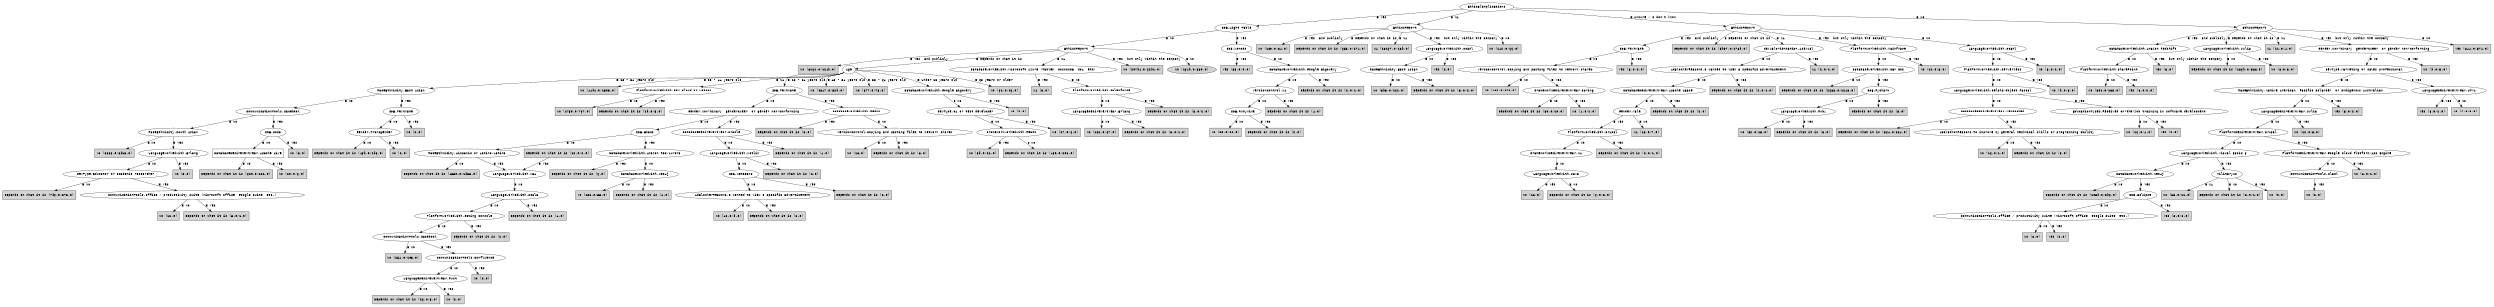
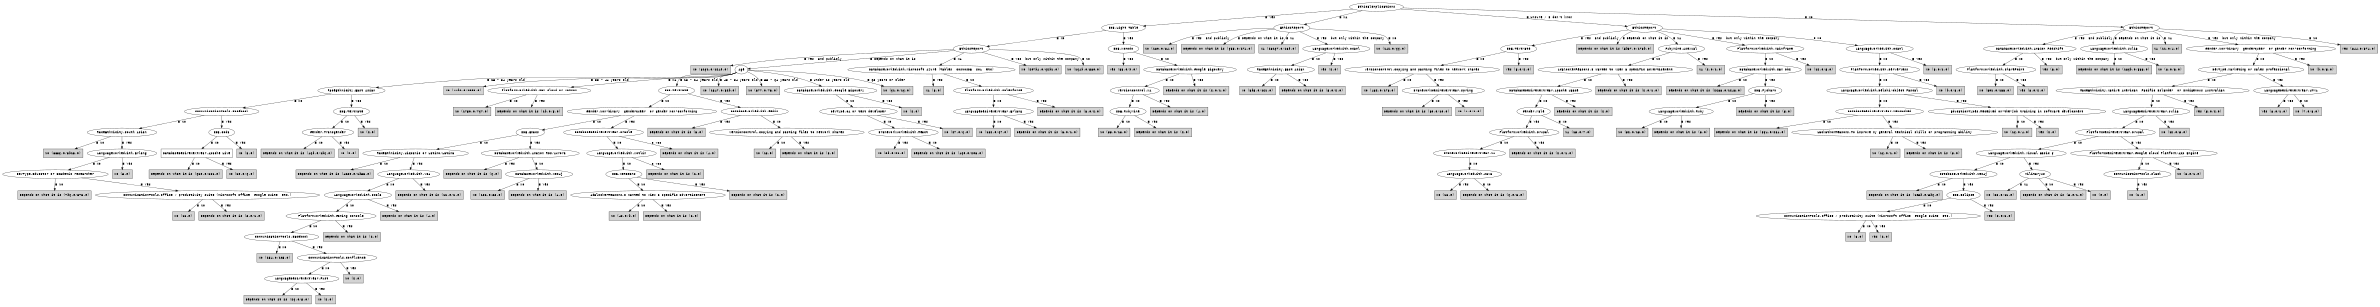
(1789, 49) -> (1681, 49)
(1192, 70) -> (1084, 70)
(537, 163) -> (418, 184)
